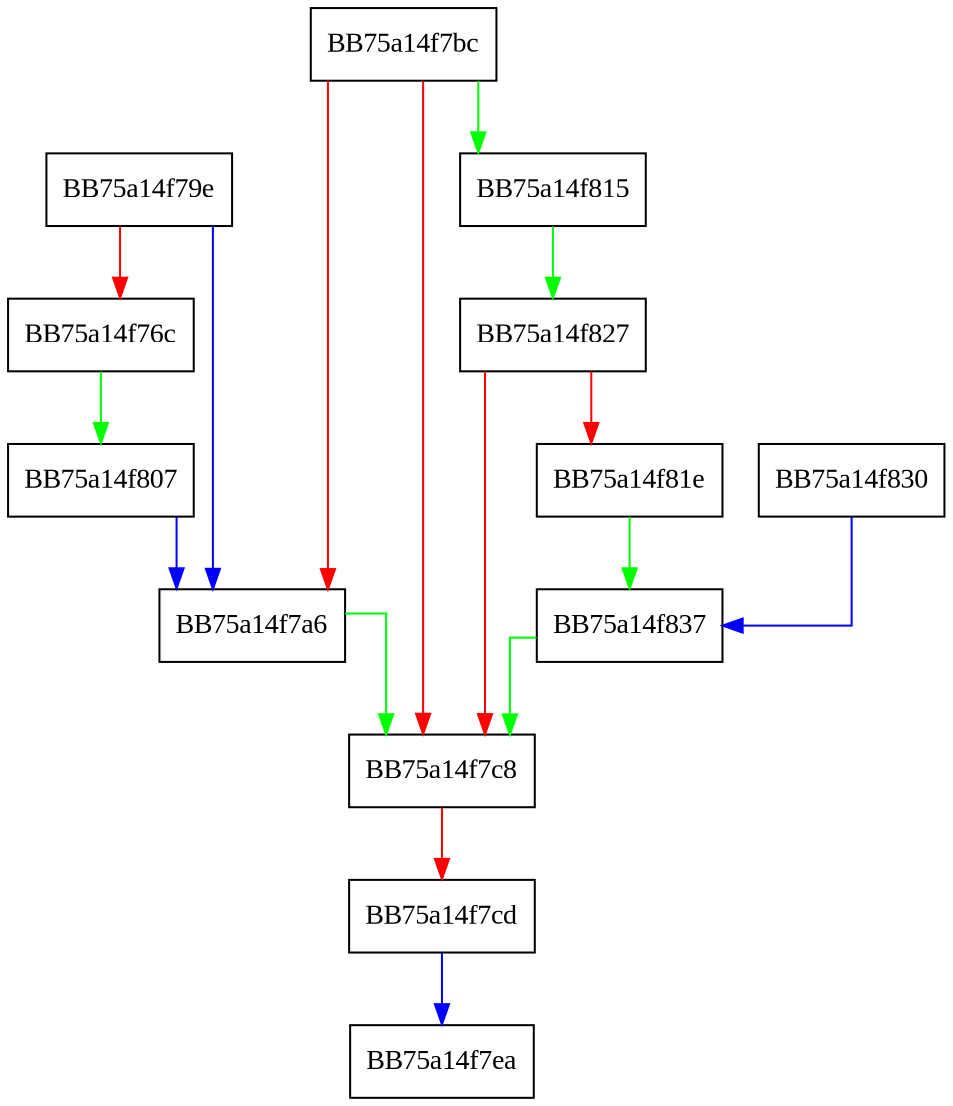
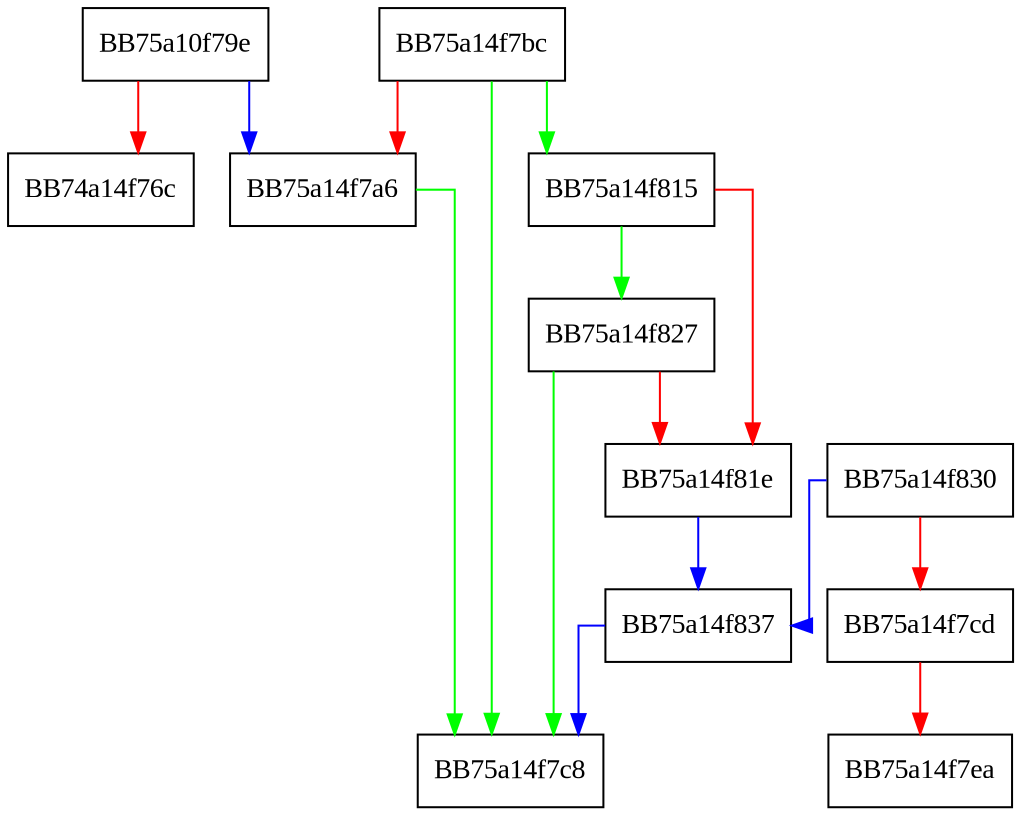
(139, 190) -> (176, 44)
none -> (753, 288)
(101, 335) -> (101, 190)
(423, 398) -> (492, 398)
(101, 480) -> none
(485, 543) -> (554, 543)
(630, 543) -> (698, 543)
(510, 663) -> (579, 657)
(442, 833) -> (920, 543)
(442, 979) -> (920, 688)
